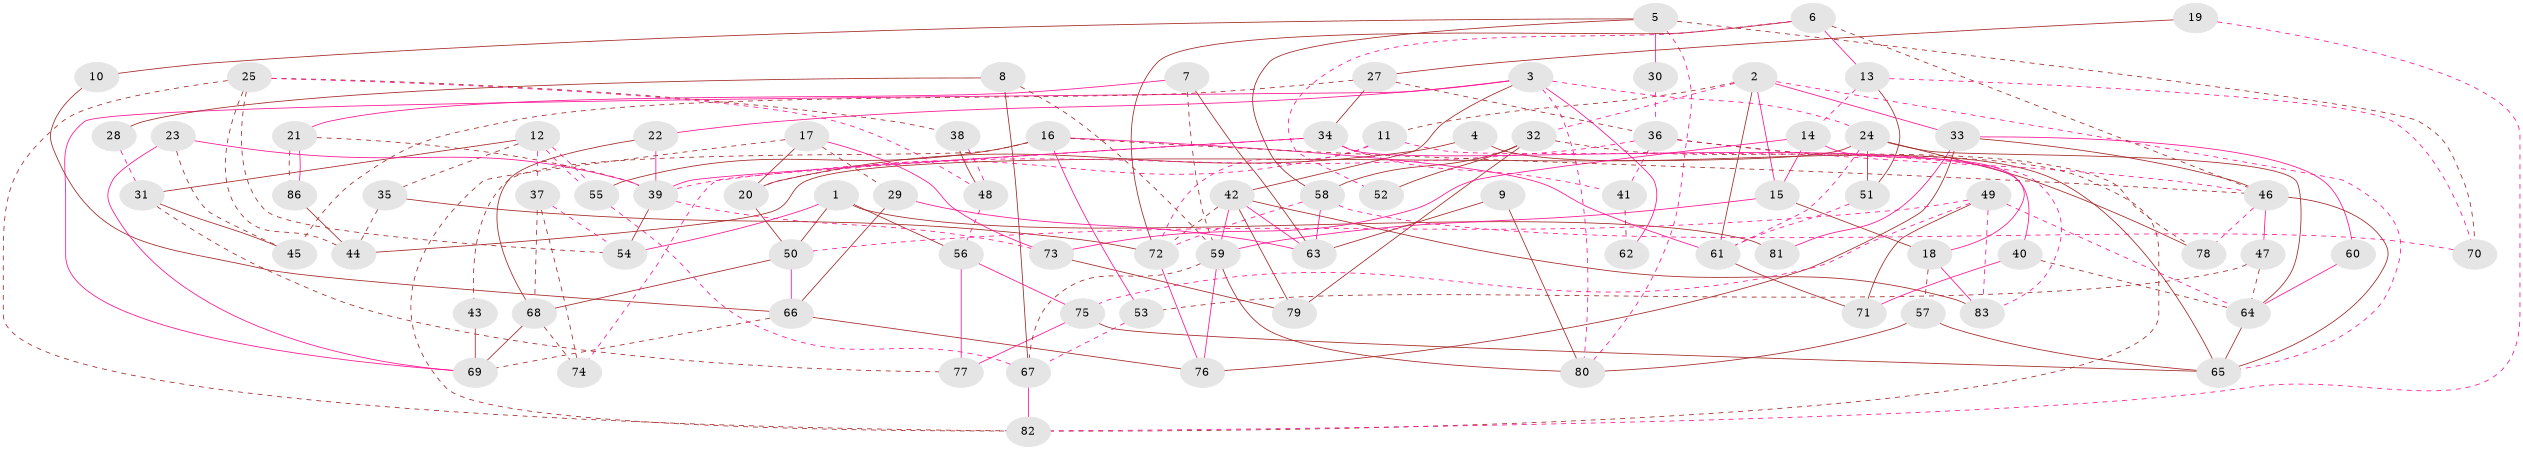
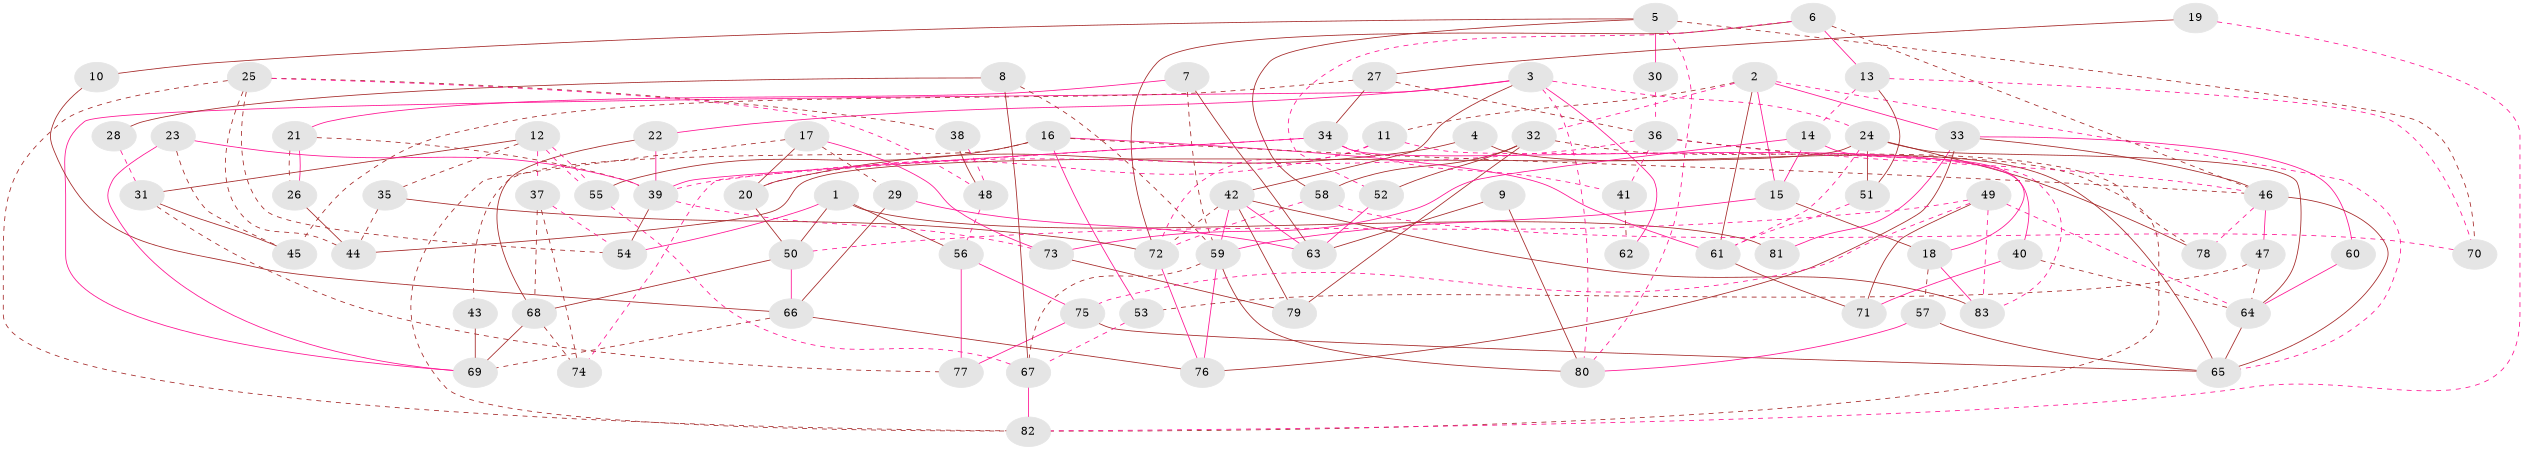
(295, 195) -> (295, 195)
(1318, 225) -> (1357, 217)
(1780, 353) -> (1780, 353)
